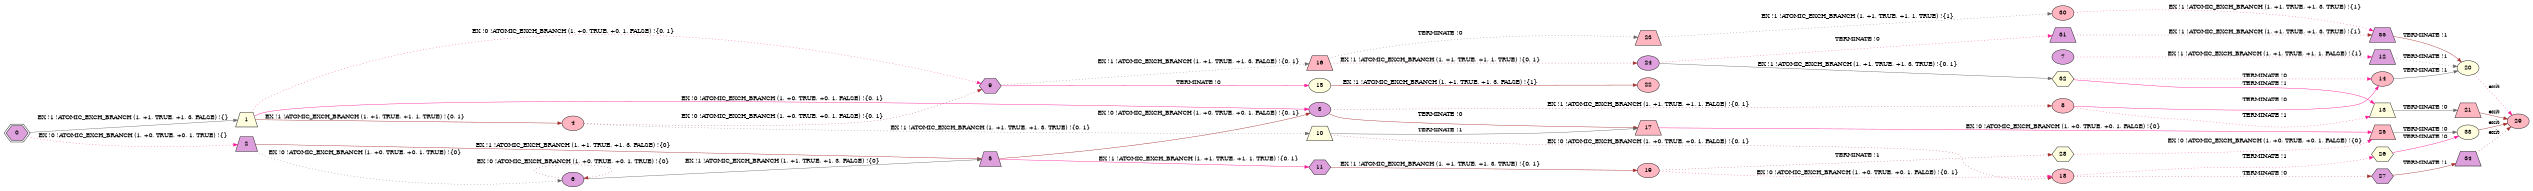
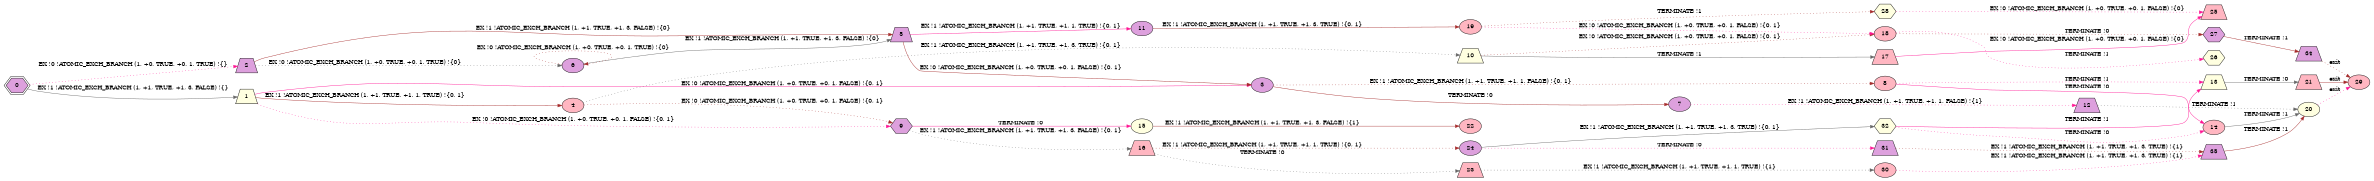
(1481, 125) -> (1468, 103)
(2468, 132) -> none
(1320, 167) -> (1142, 28)
